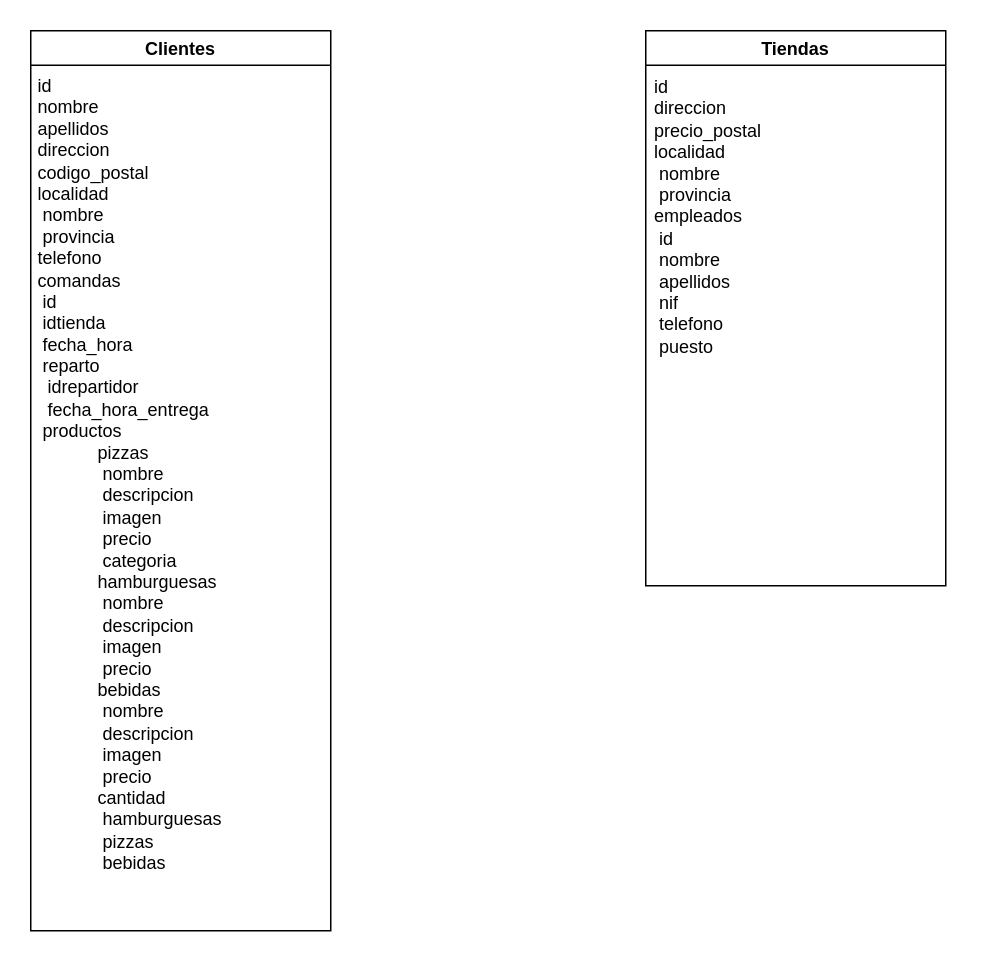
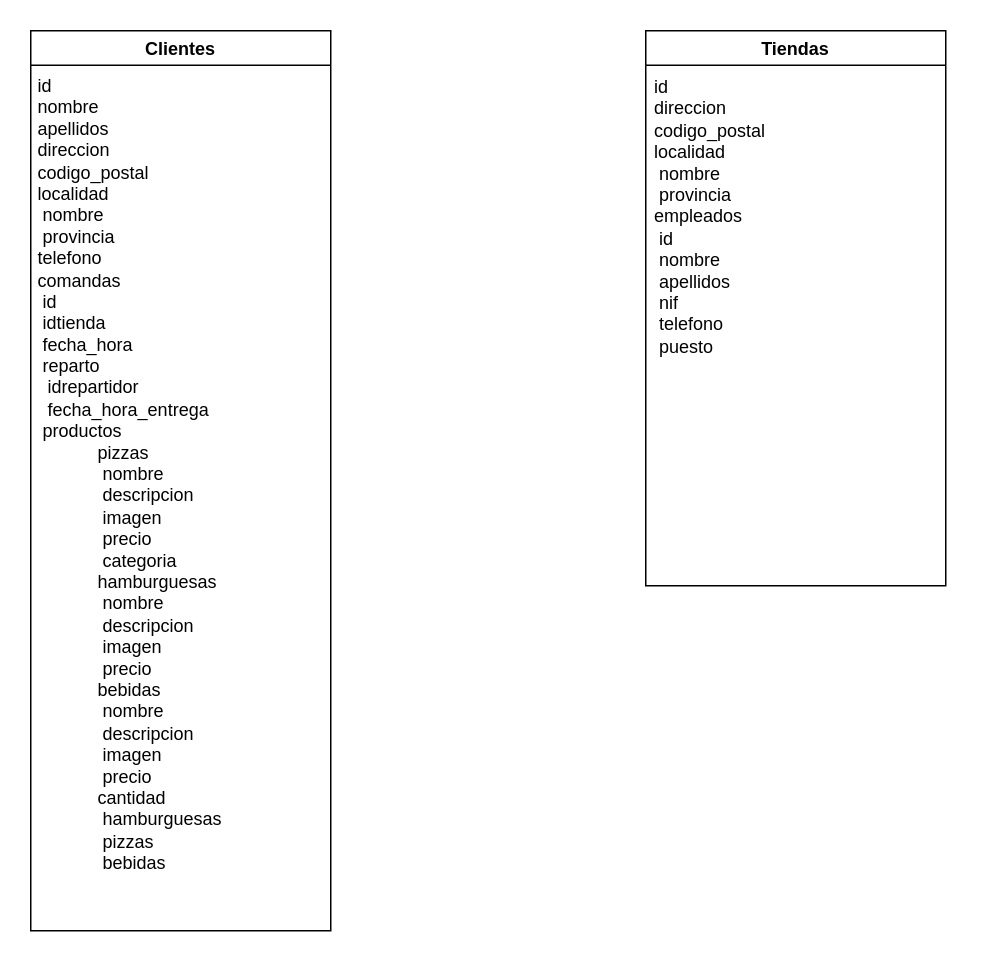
(716, 218) -> (716, 218)
